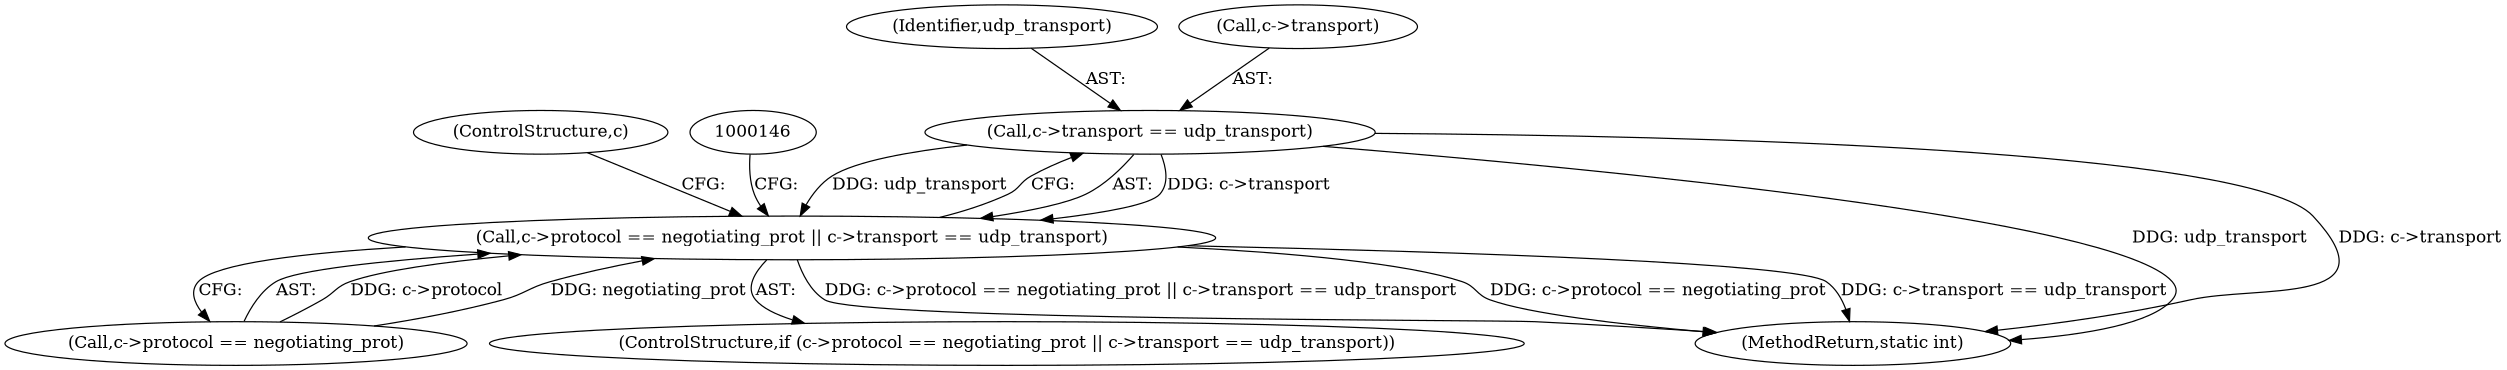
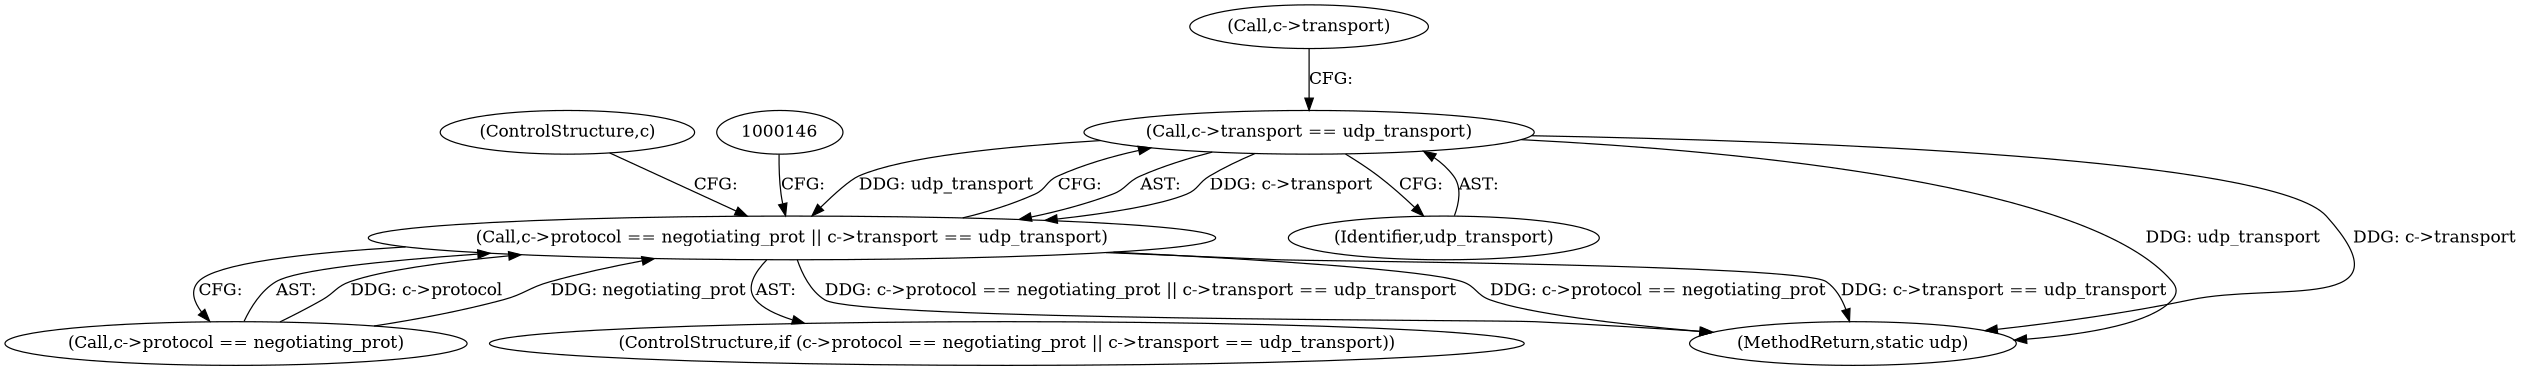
(1256, 80) -> (1334, 80)
none -> (1382, 179)
(1853, 344) -> (1853, 344)
